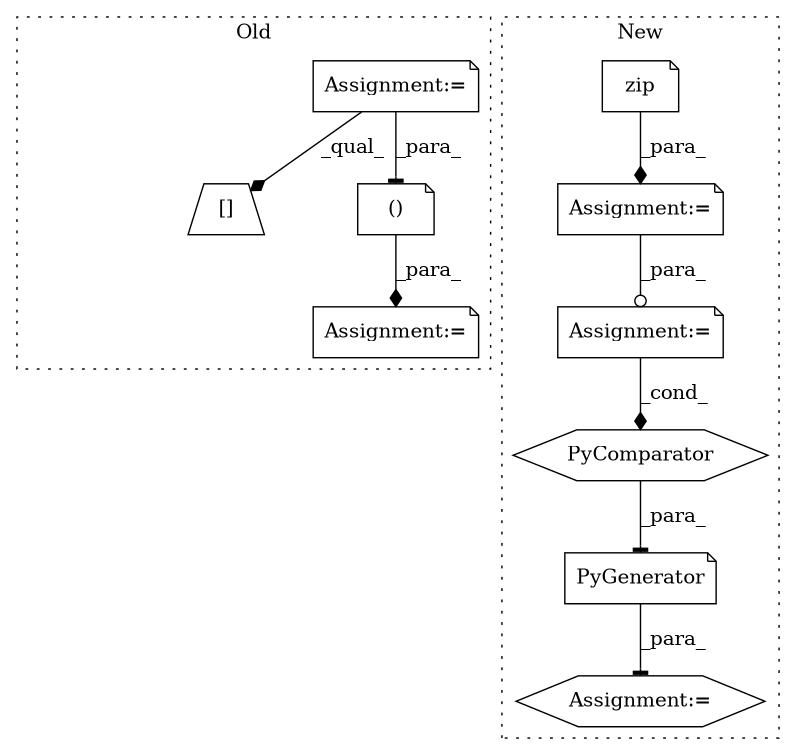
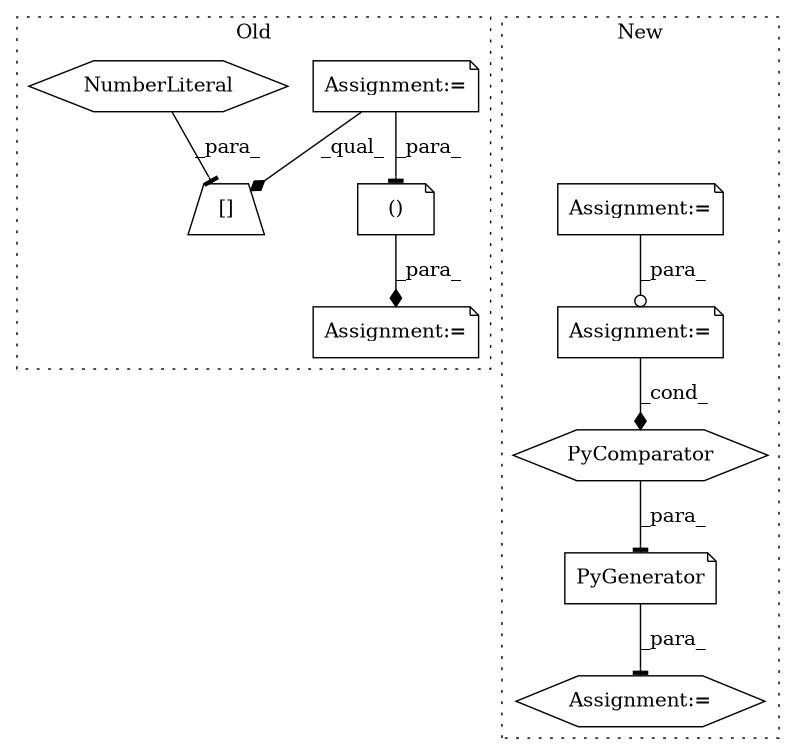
none -> (158, 86)
(640, 86) -> none
